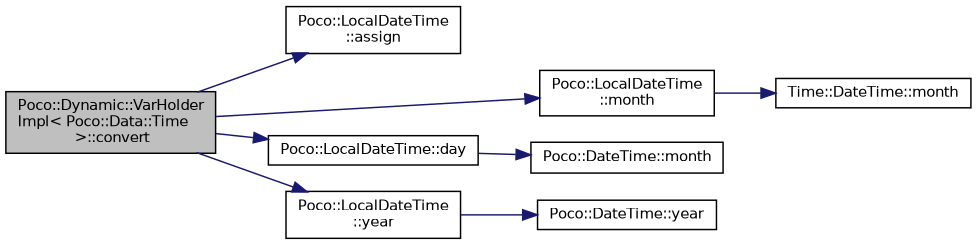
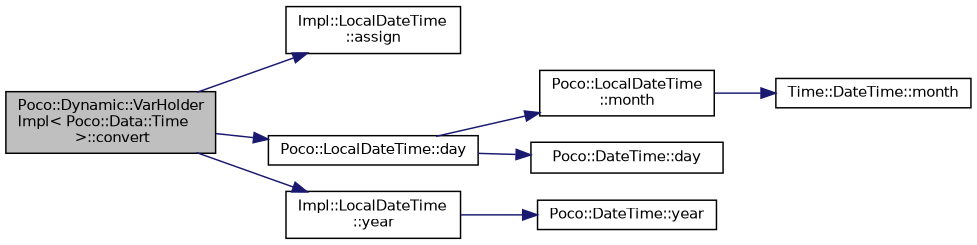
(373, 30) -> (373, 30)
(370, 108) -> (481, 126)
(627, 158) -> (627, 158)
(373, 215) -> (373, 215)
